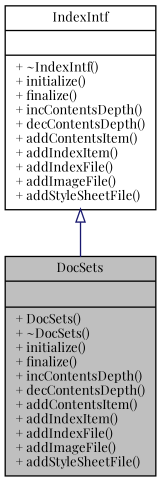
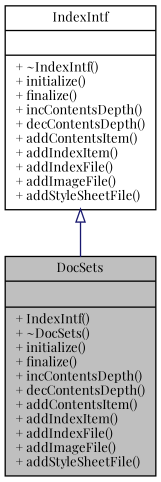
(49, 319) -> (53, 319)
